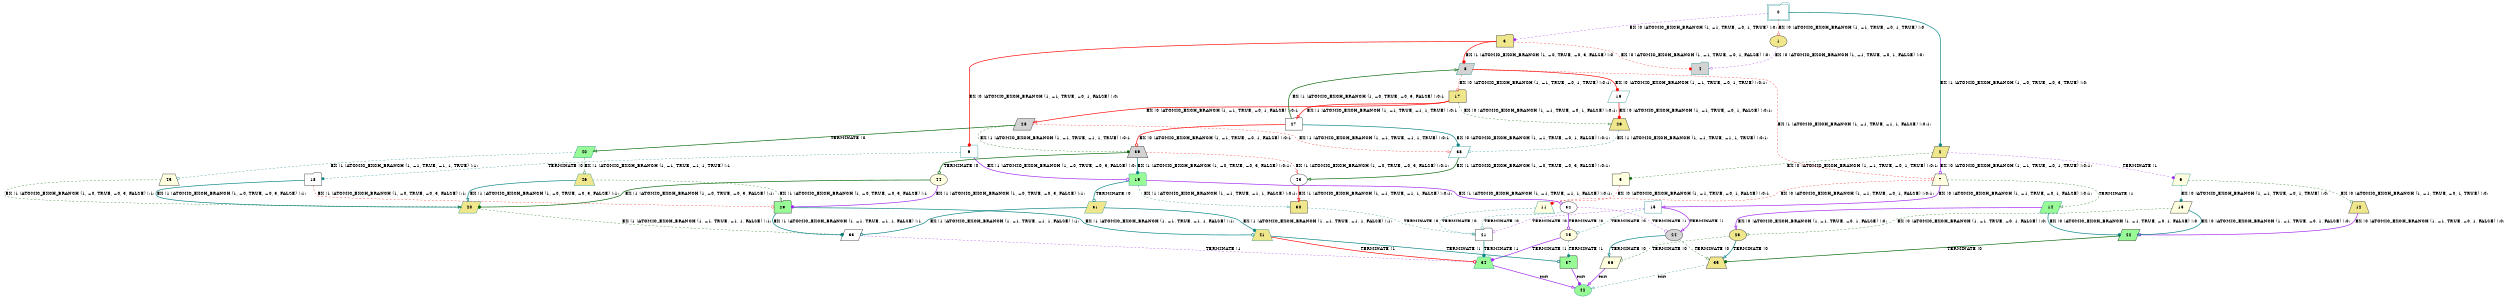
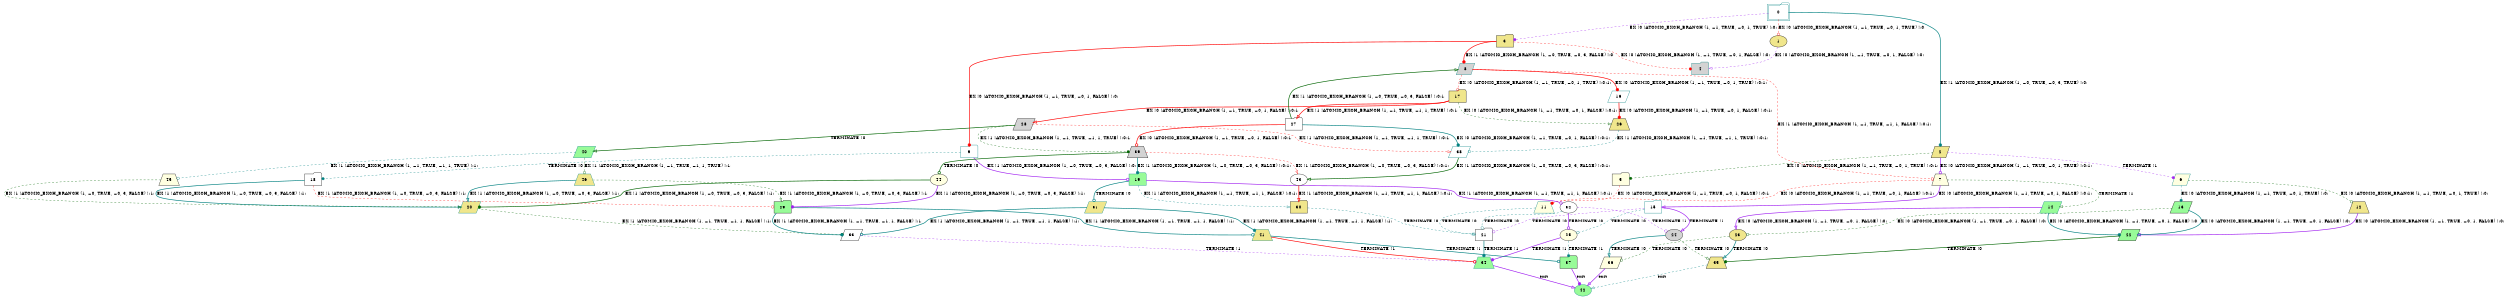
(2181, 207) -> (2181, 207)
